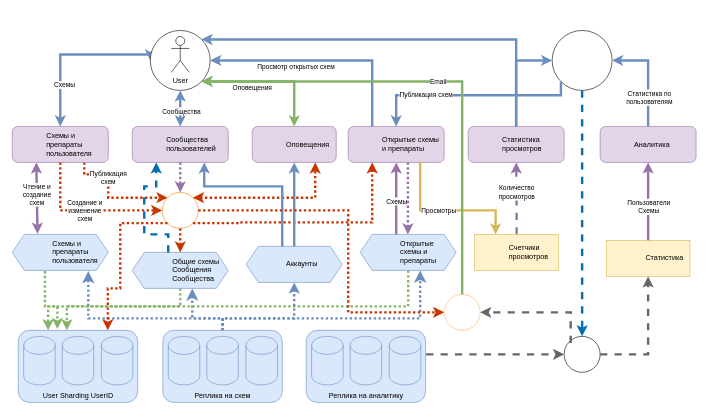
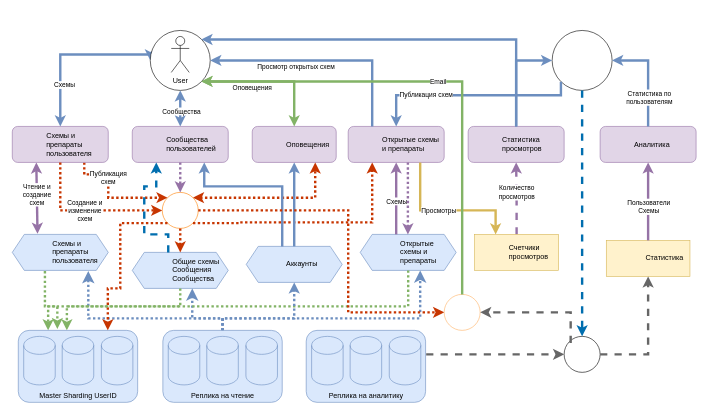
(78, 396) -> (78, 396)
(223, 396) -> (223, 396)
